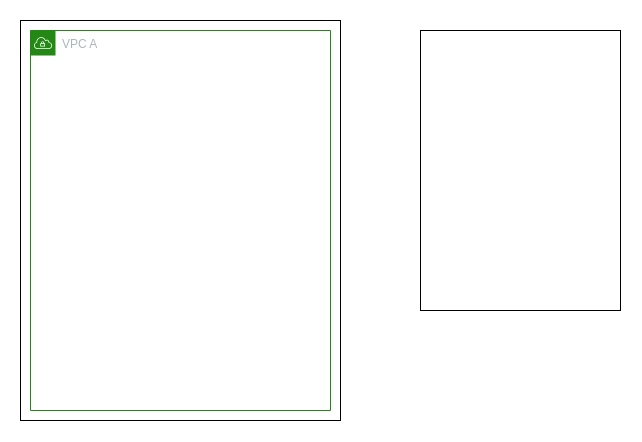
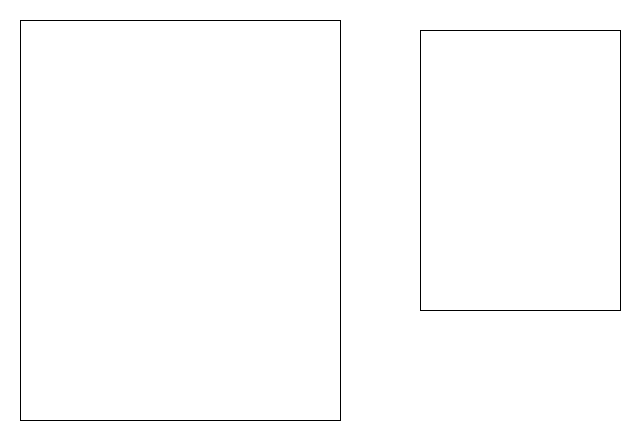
(181, 221) -> none
